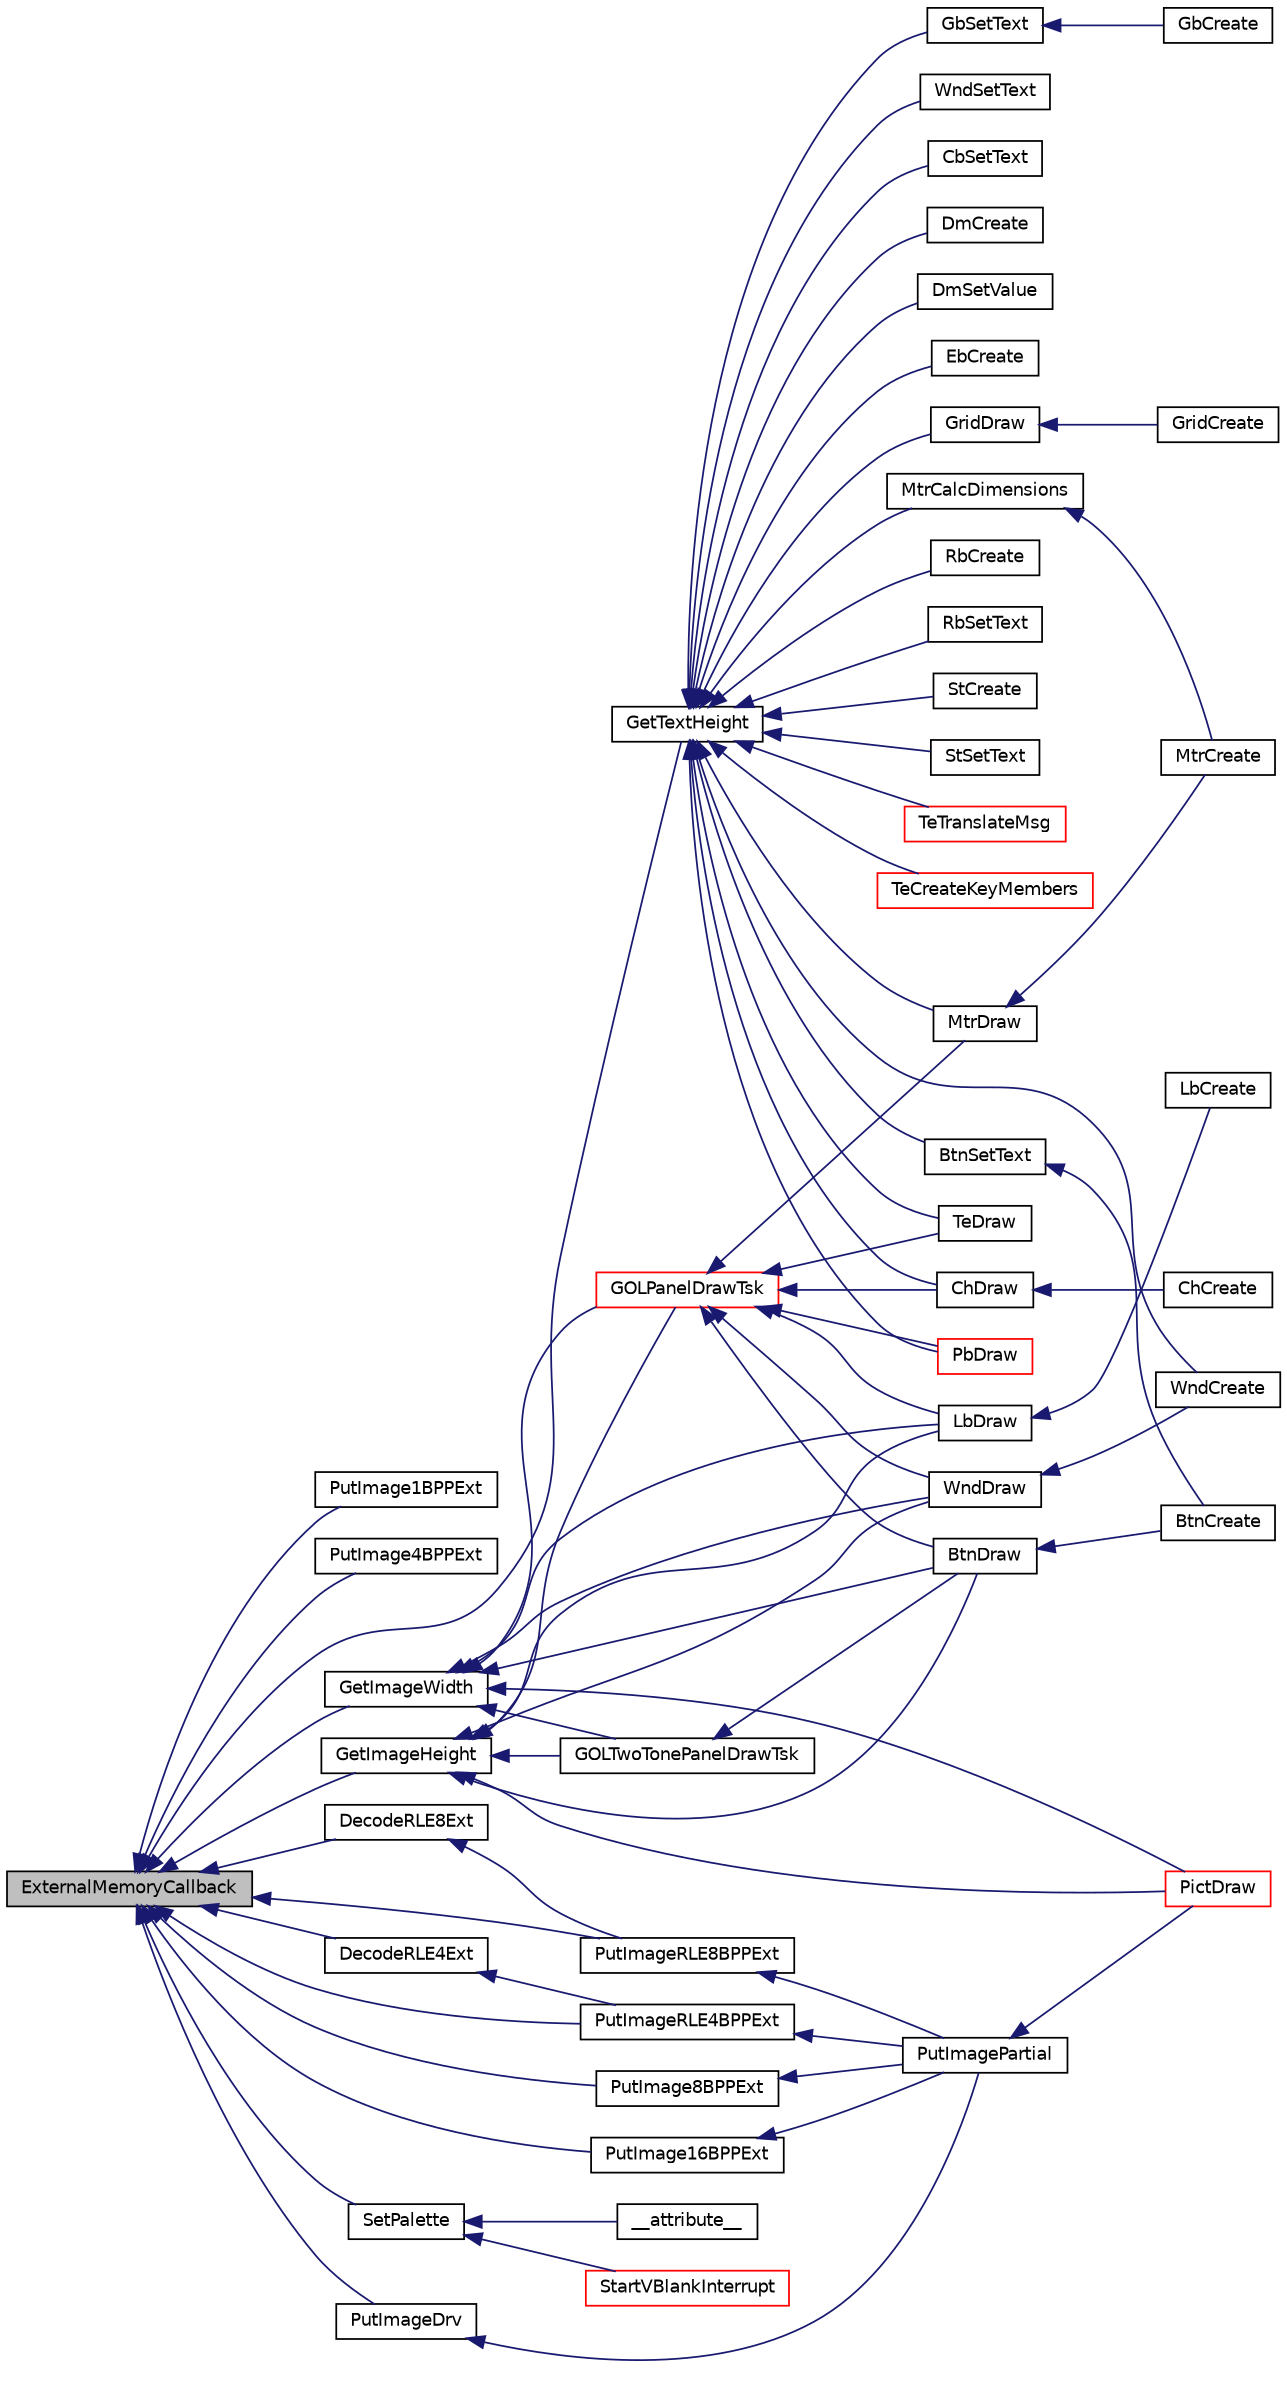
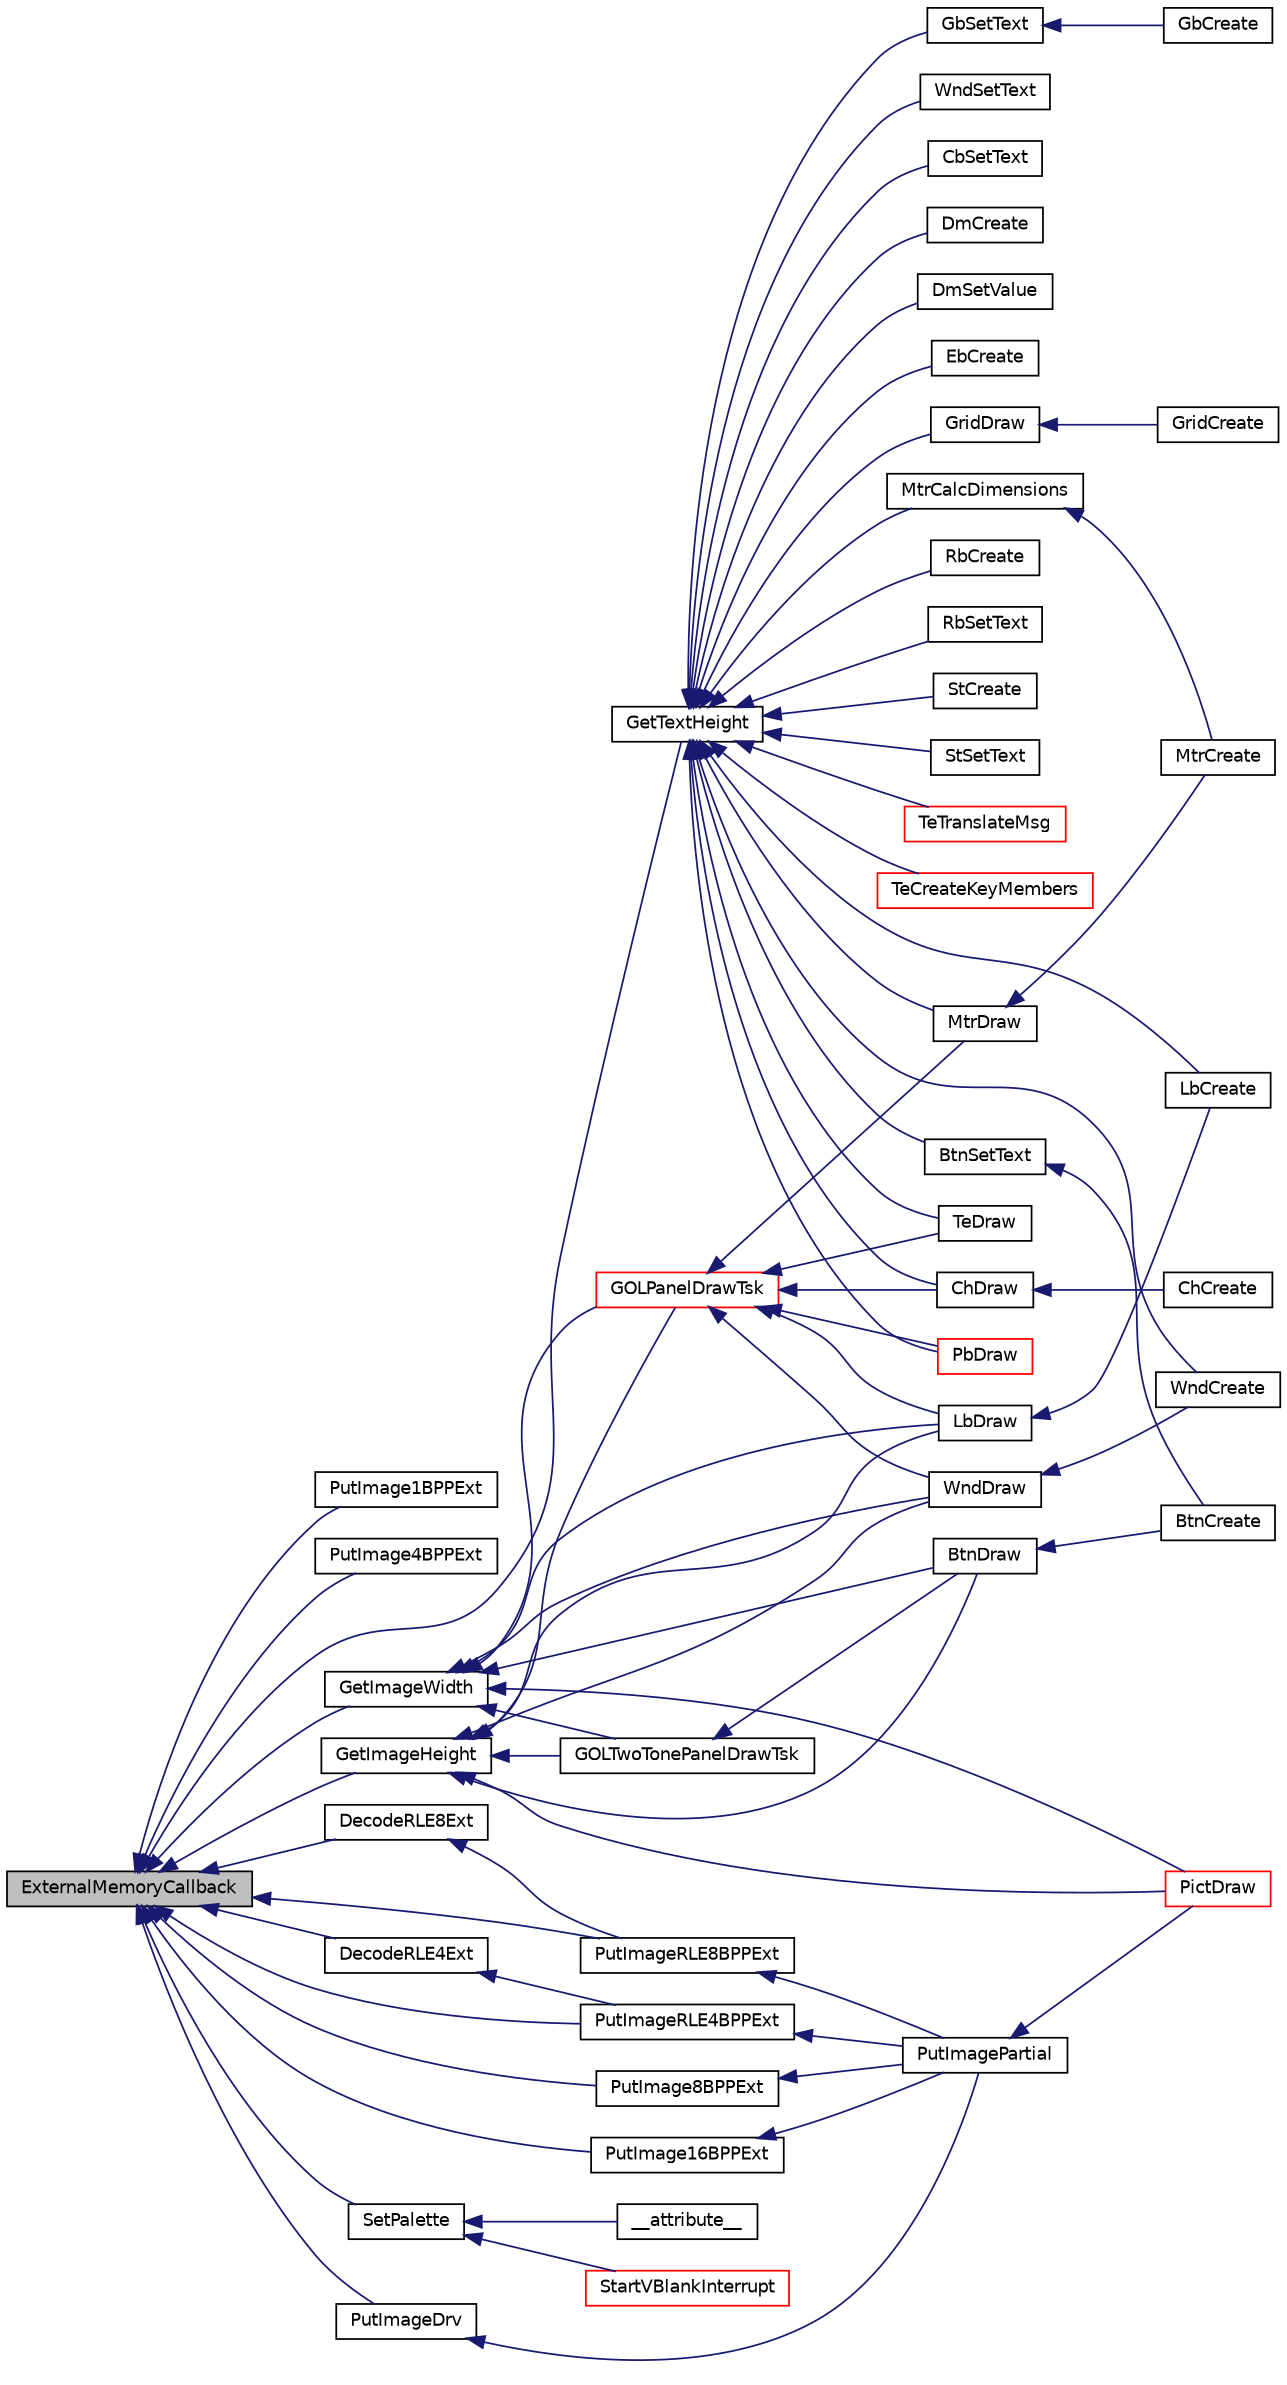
none -> (934, 950)
(813, 1457) -> none
